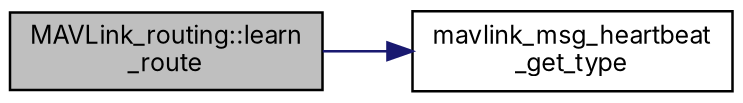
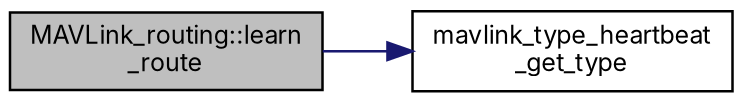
(572, 51) -> (572, 51)
